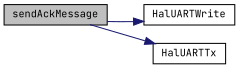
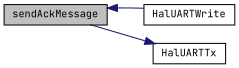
(120, 22) -> (131, 8)
